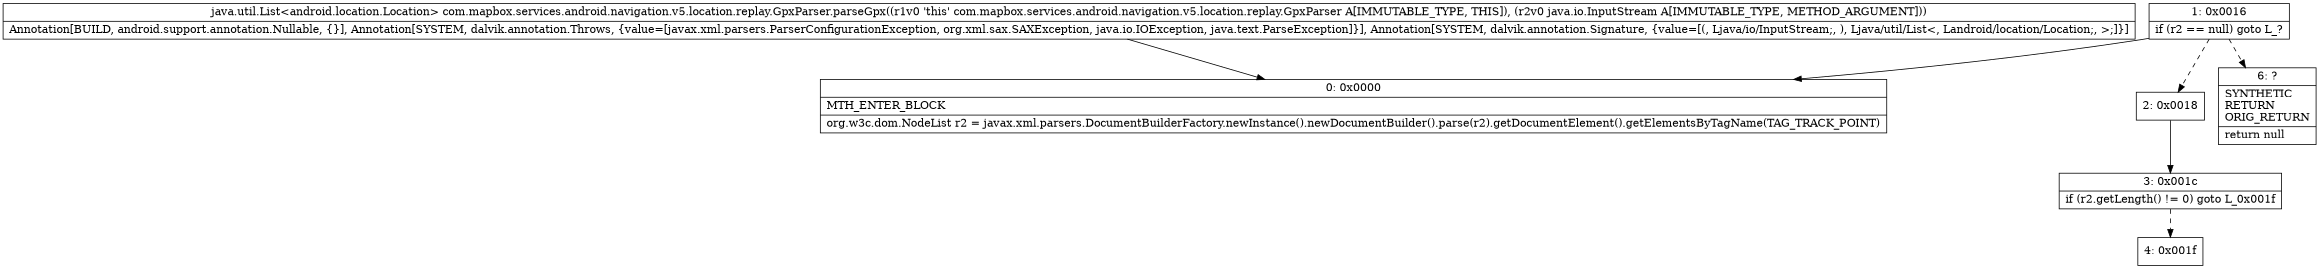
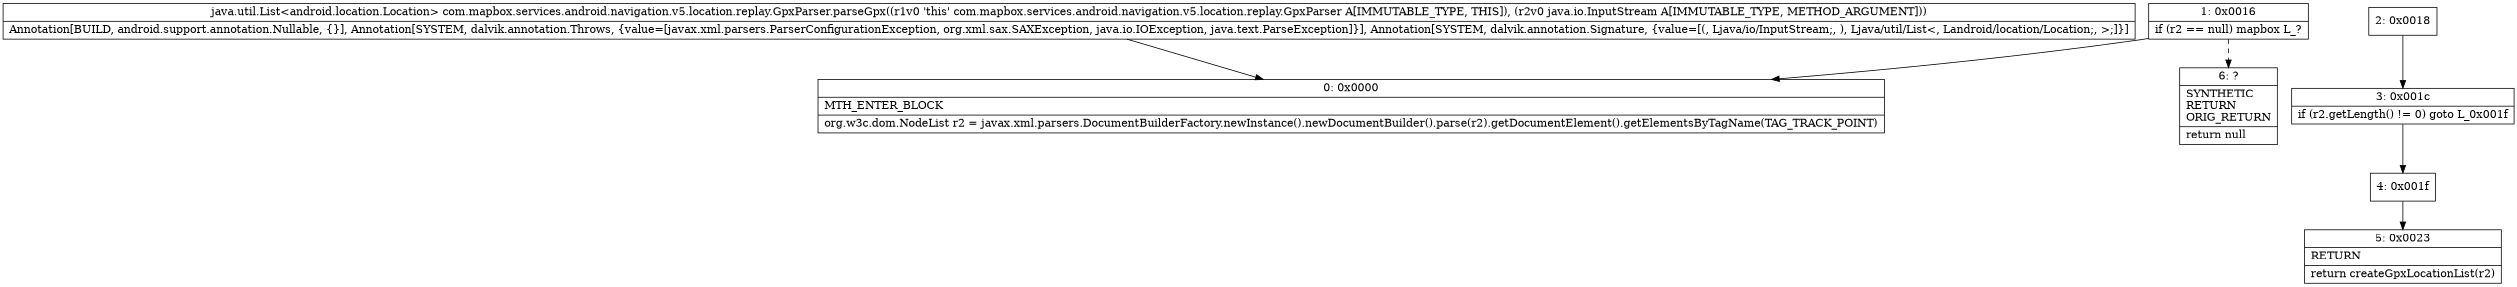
(2219, 30) -> (2229, 30)
(2196, 62) -> none
(2170, 219) -> (2403, 145)
none -> (2403, 257)
